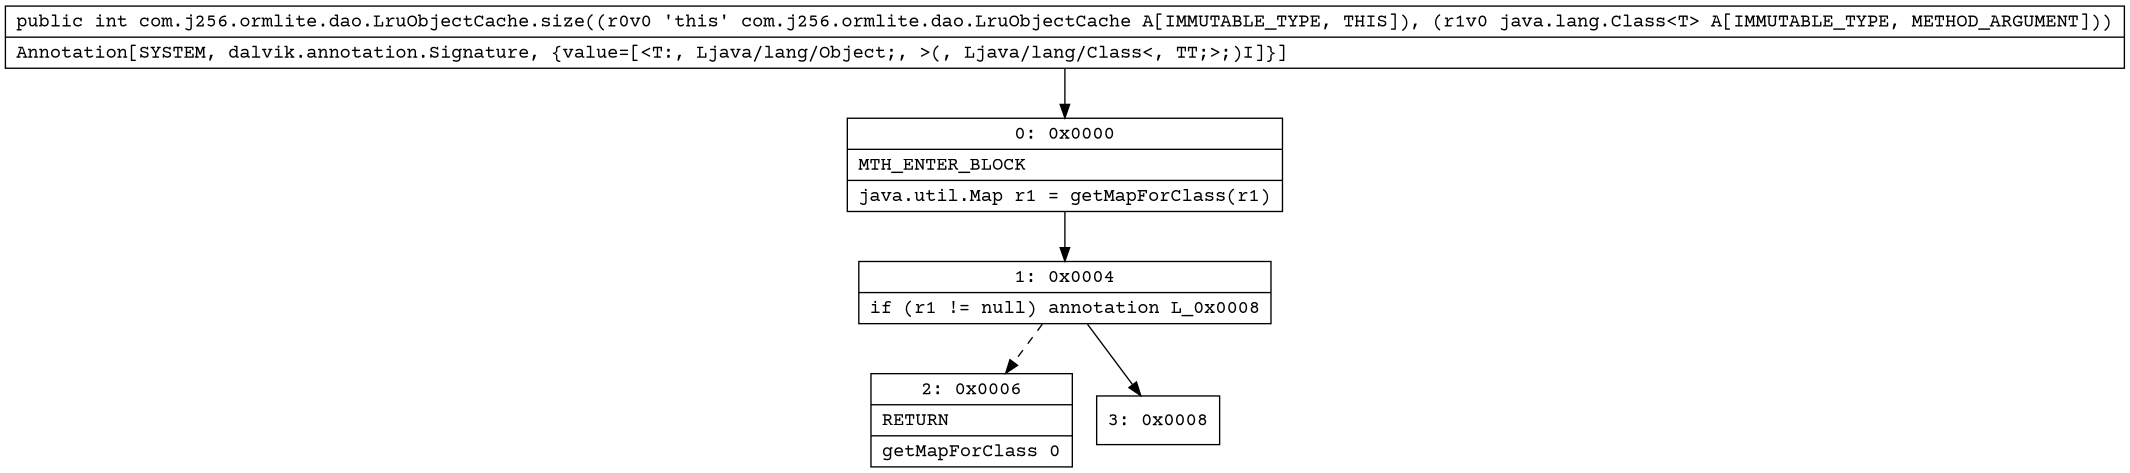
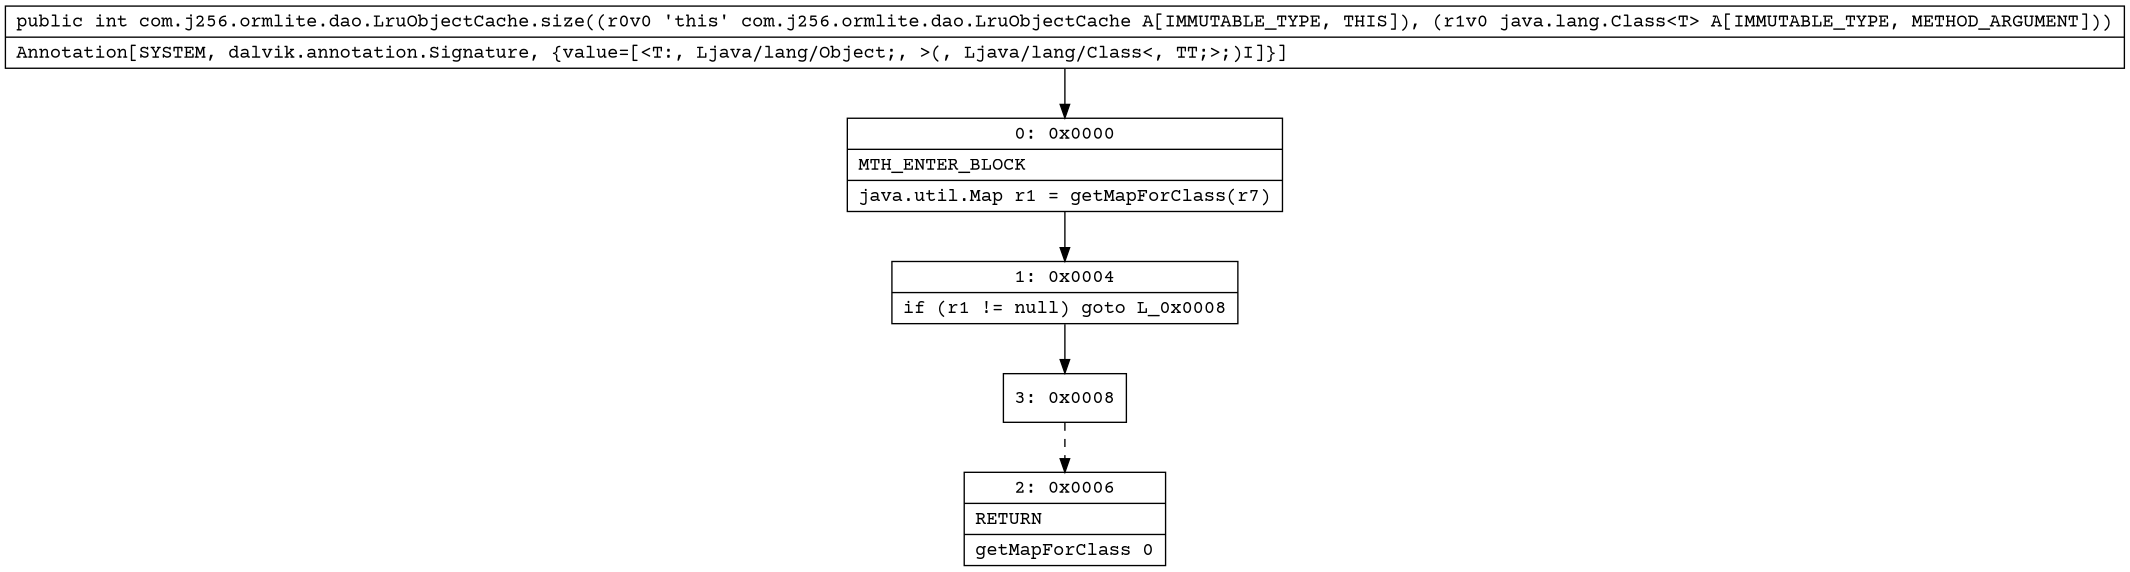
(1065, 195) -> (1065, 195)
(1065, 307) -> (1065, 307)
(1028, 343) -> (1065, 441)
